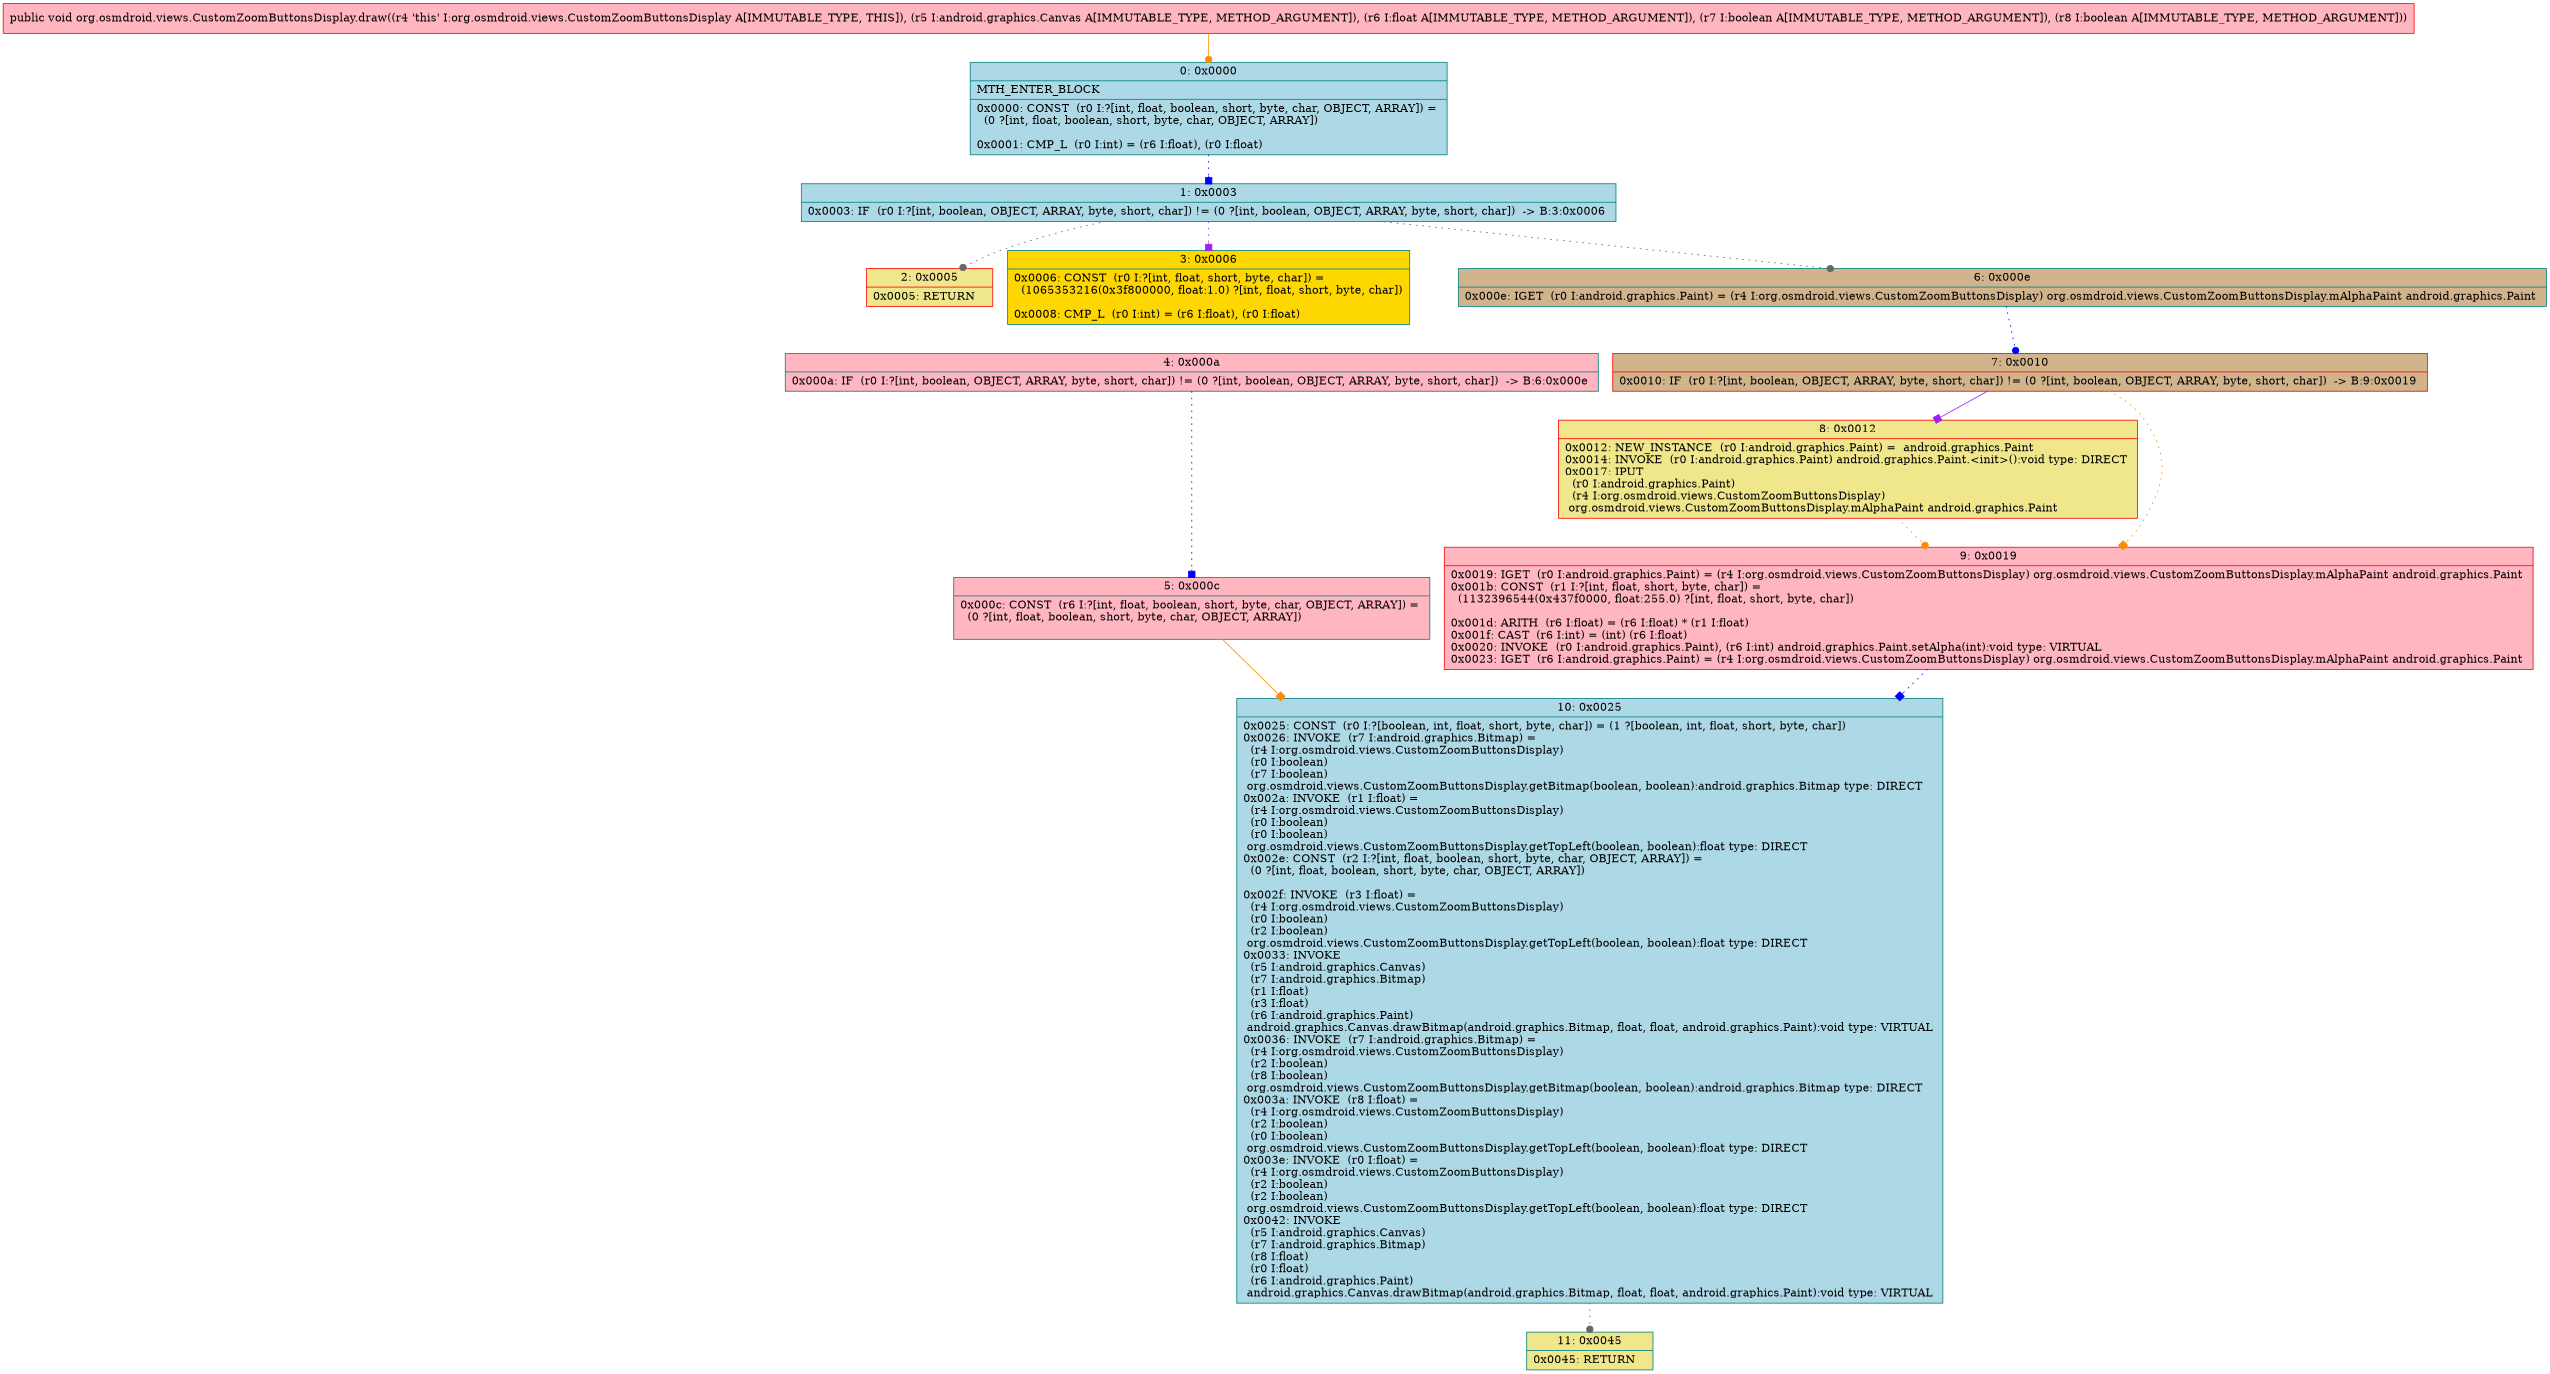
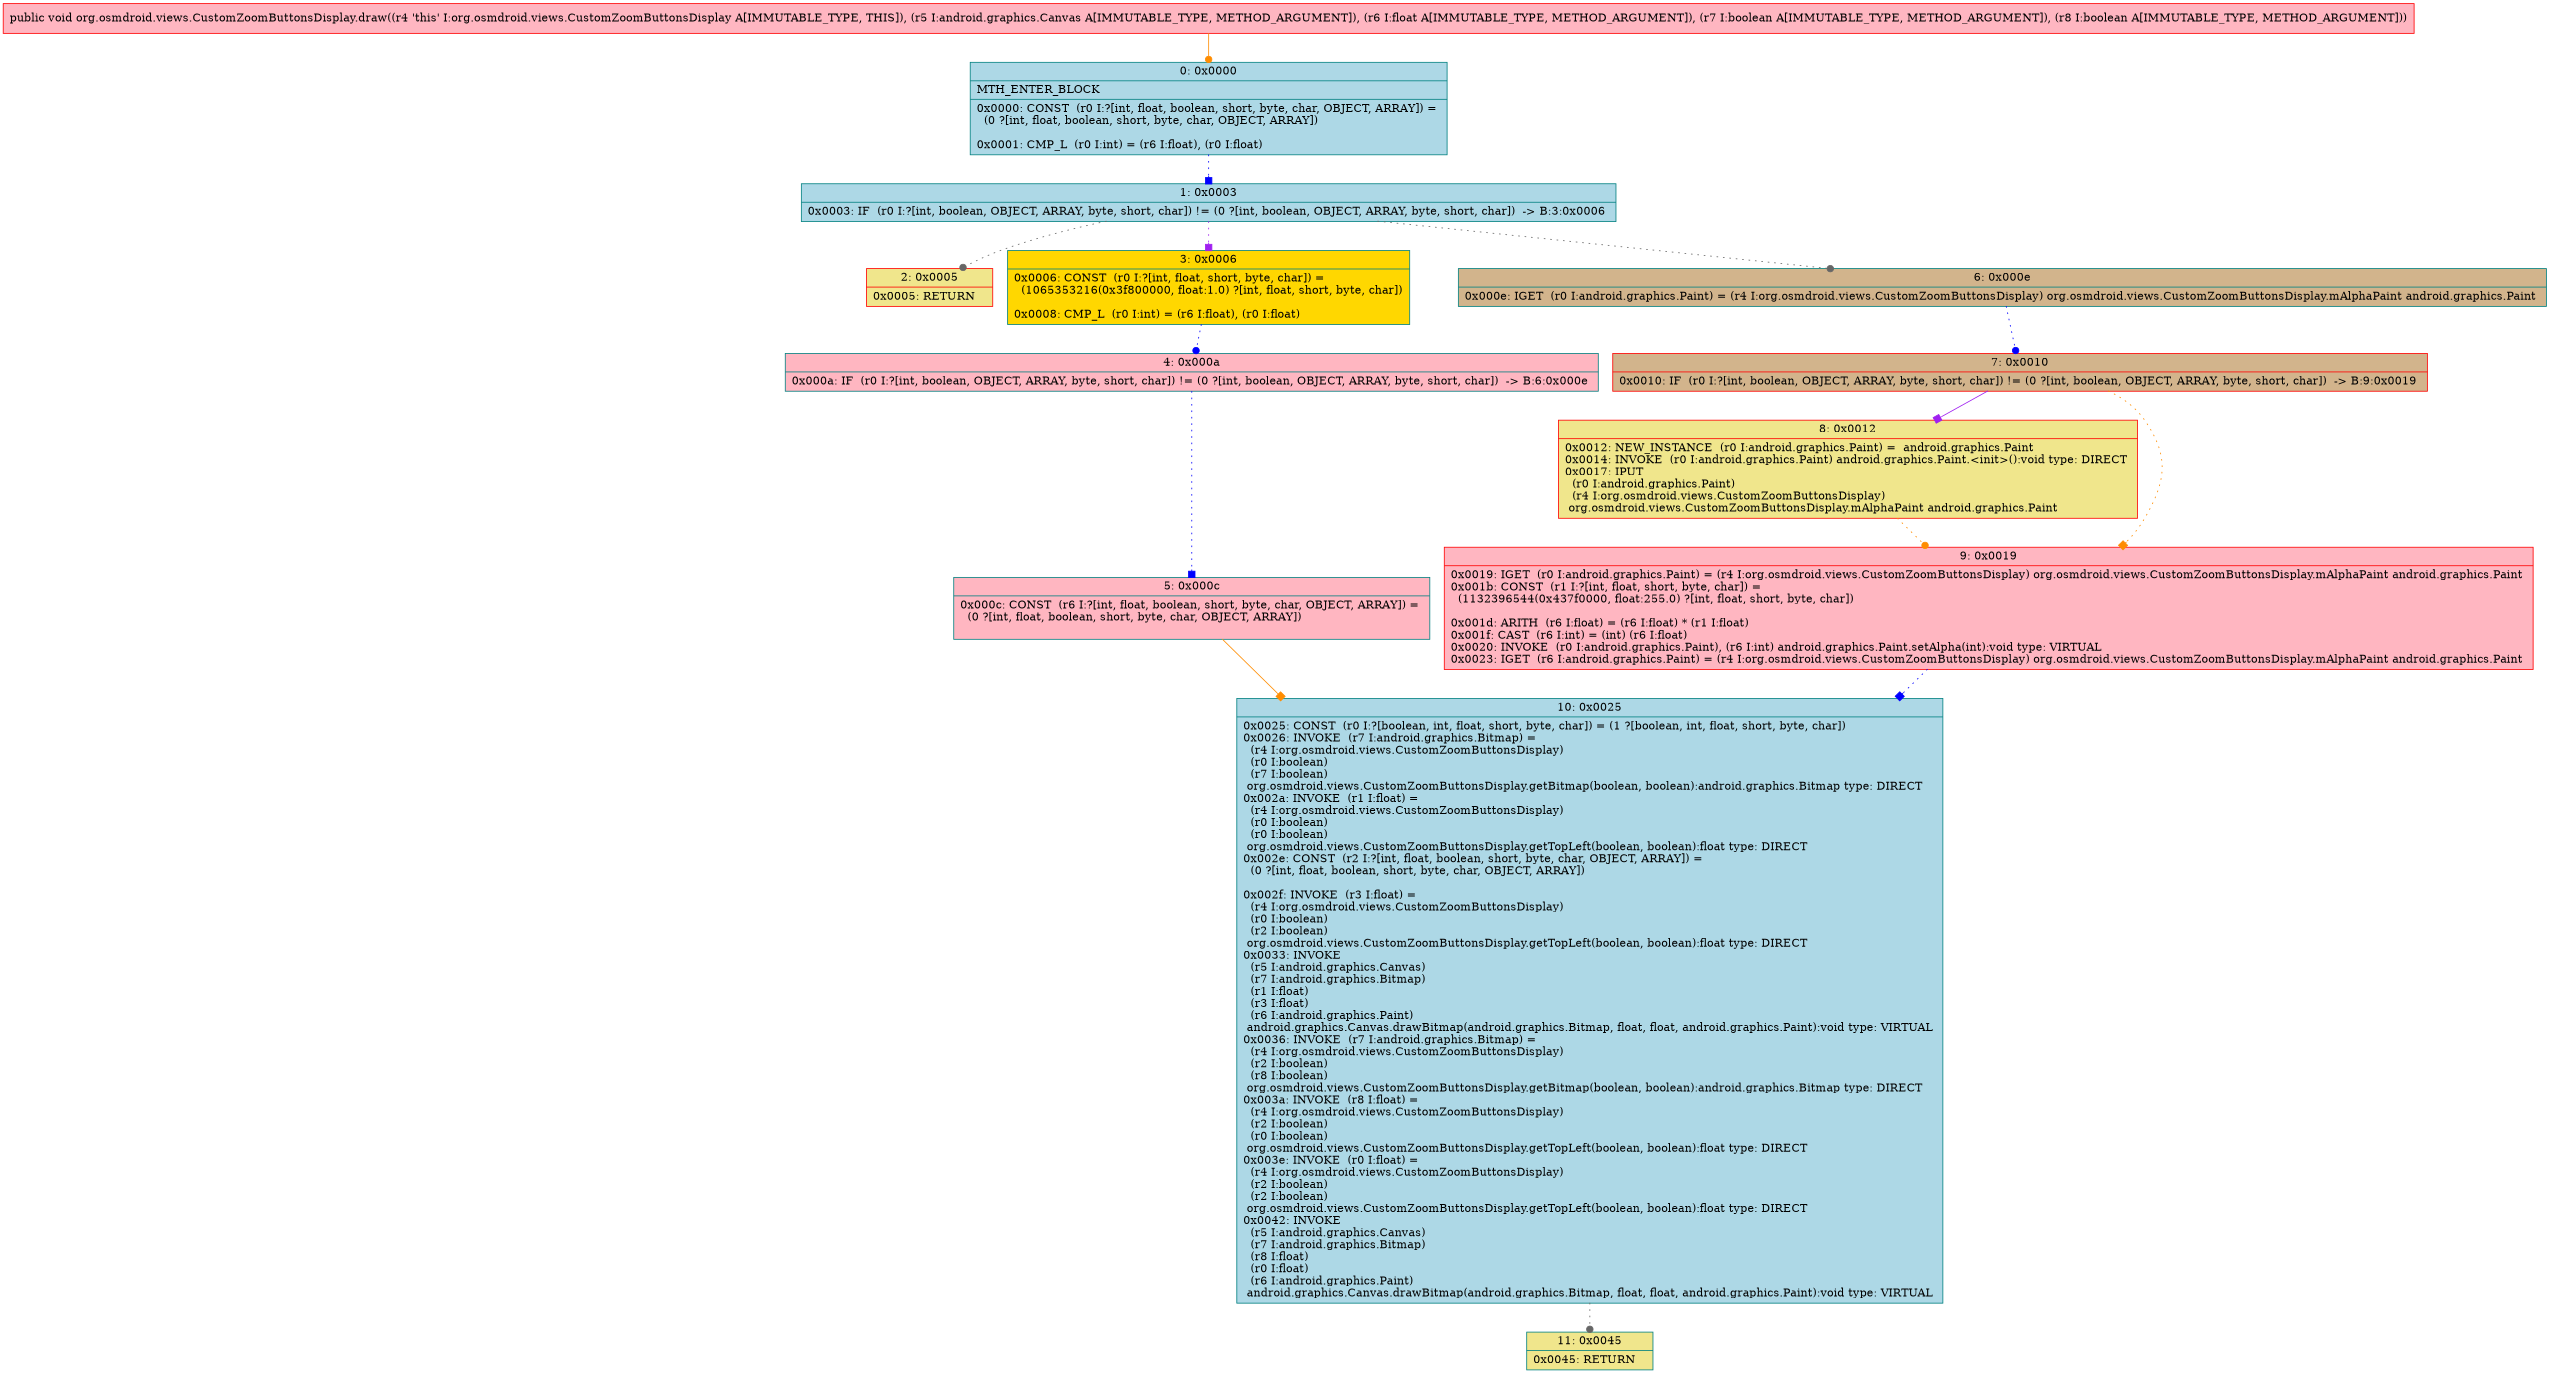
none -> (1199, 336)
